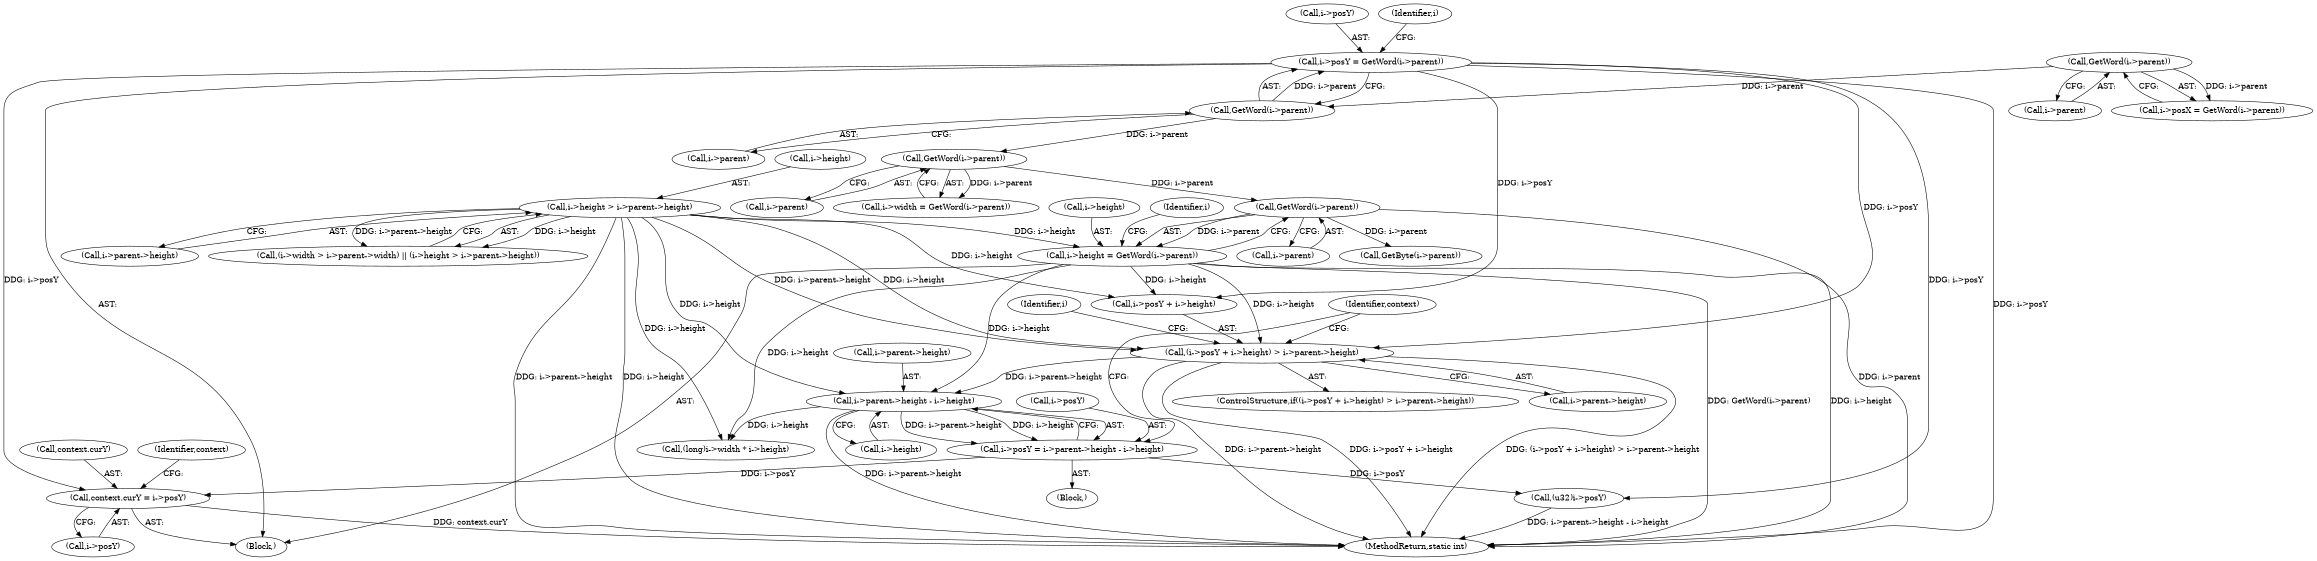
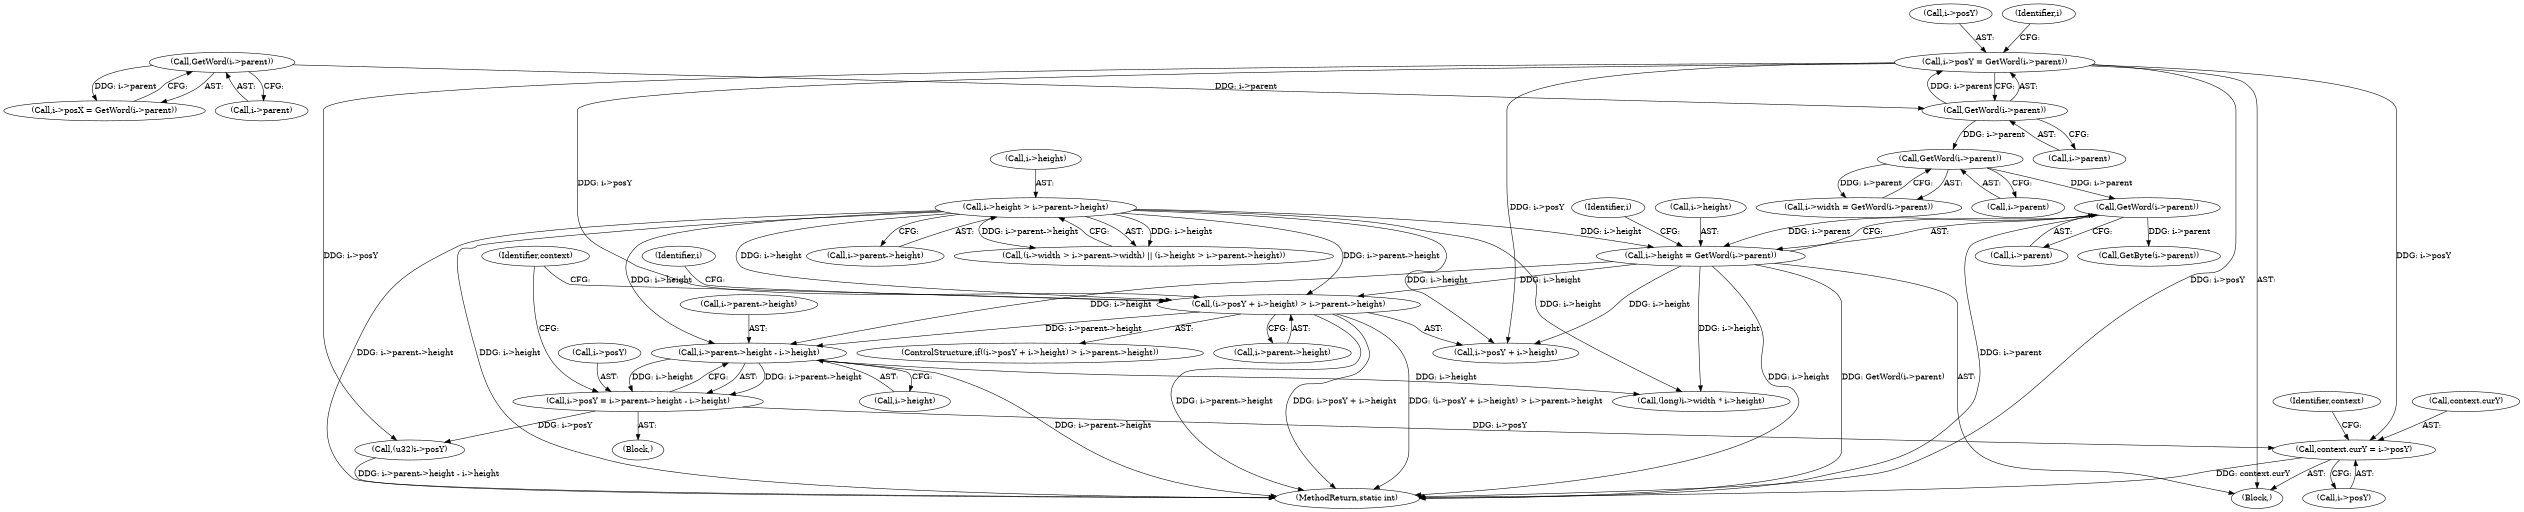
(1210, 328) -> (1413, 325)
